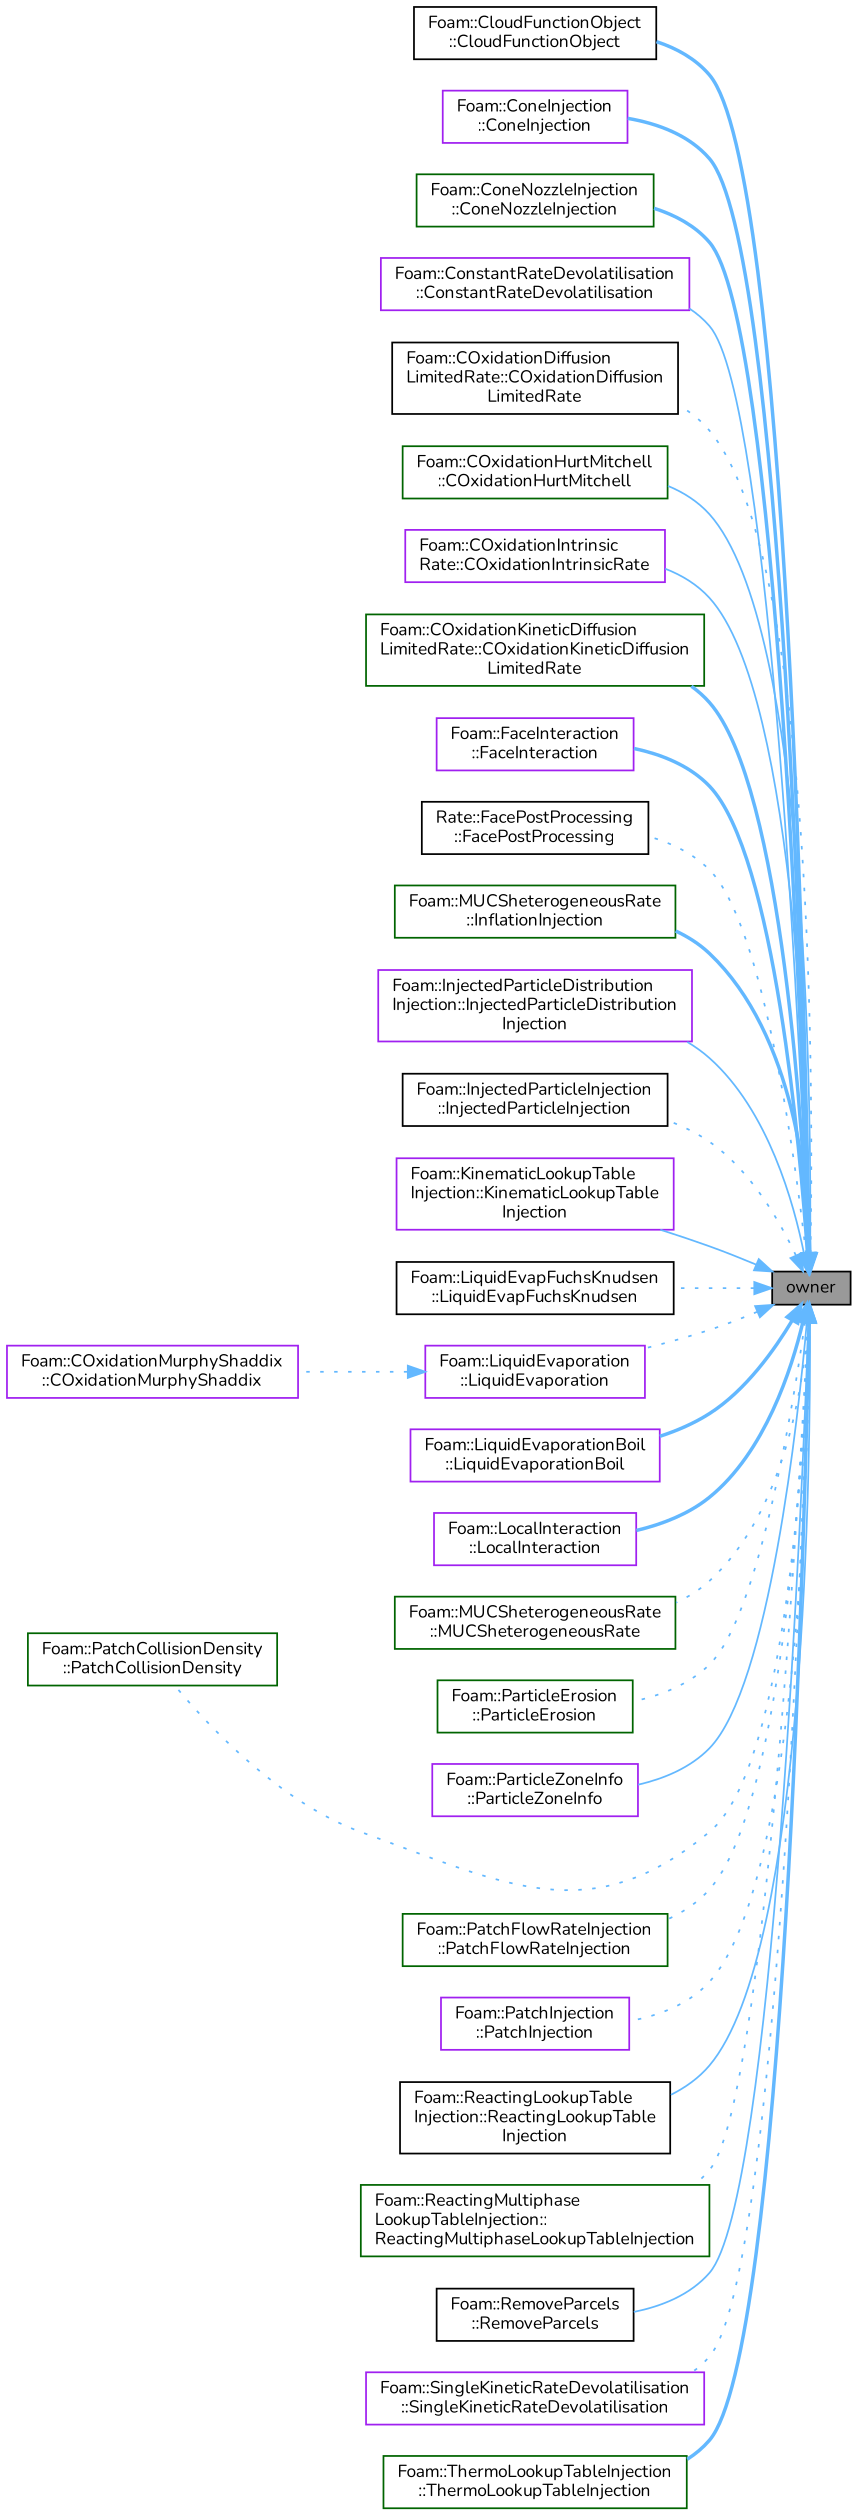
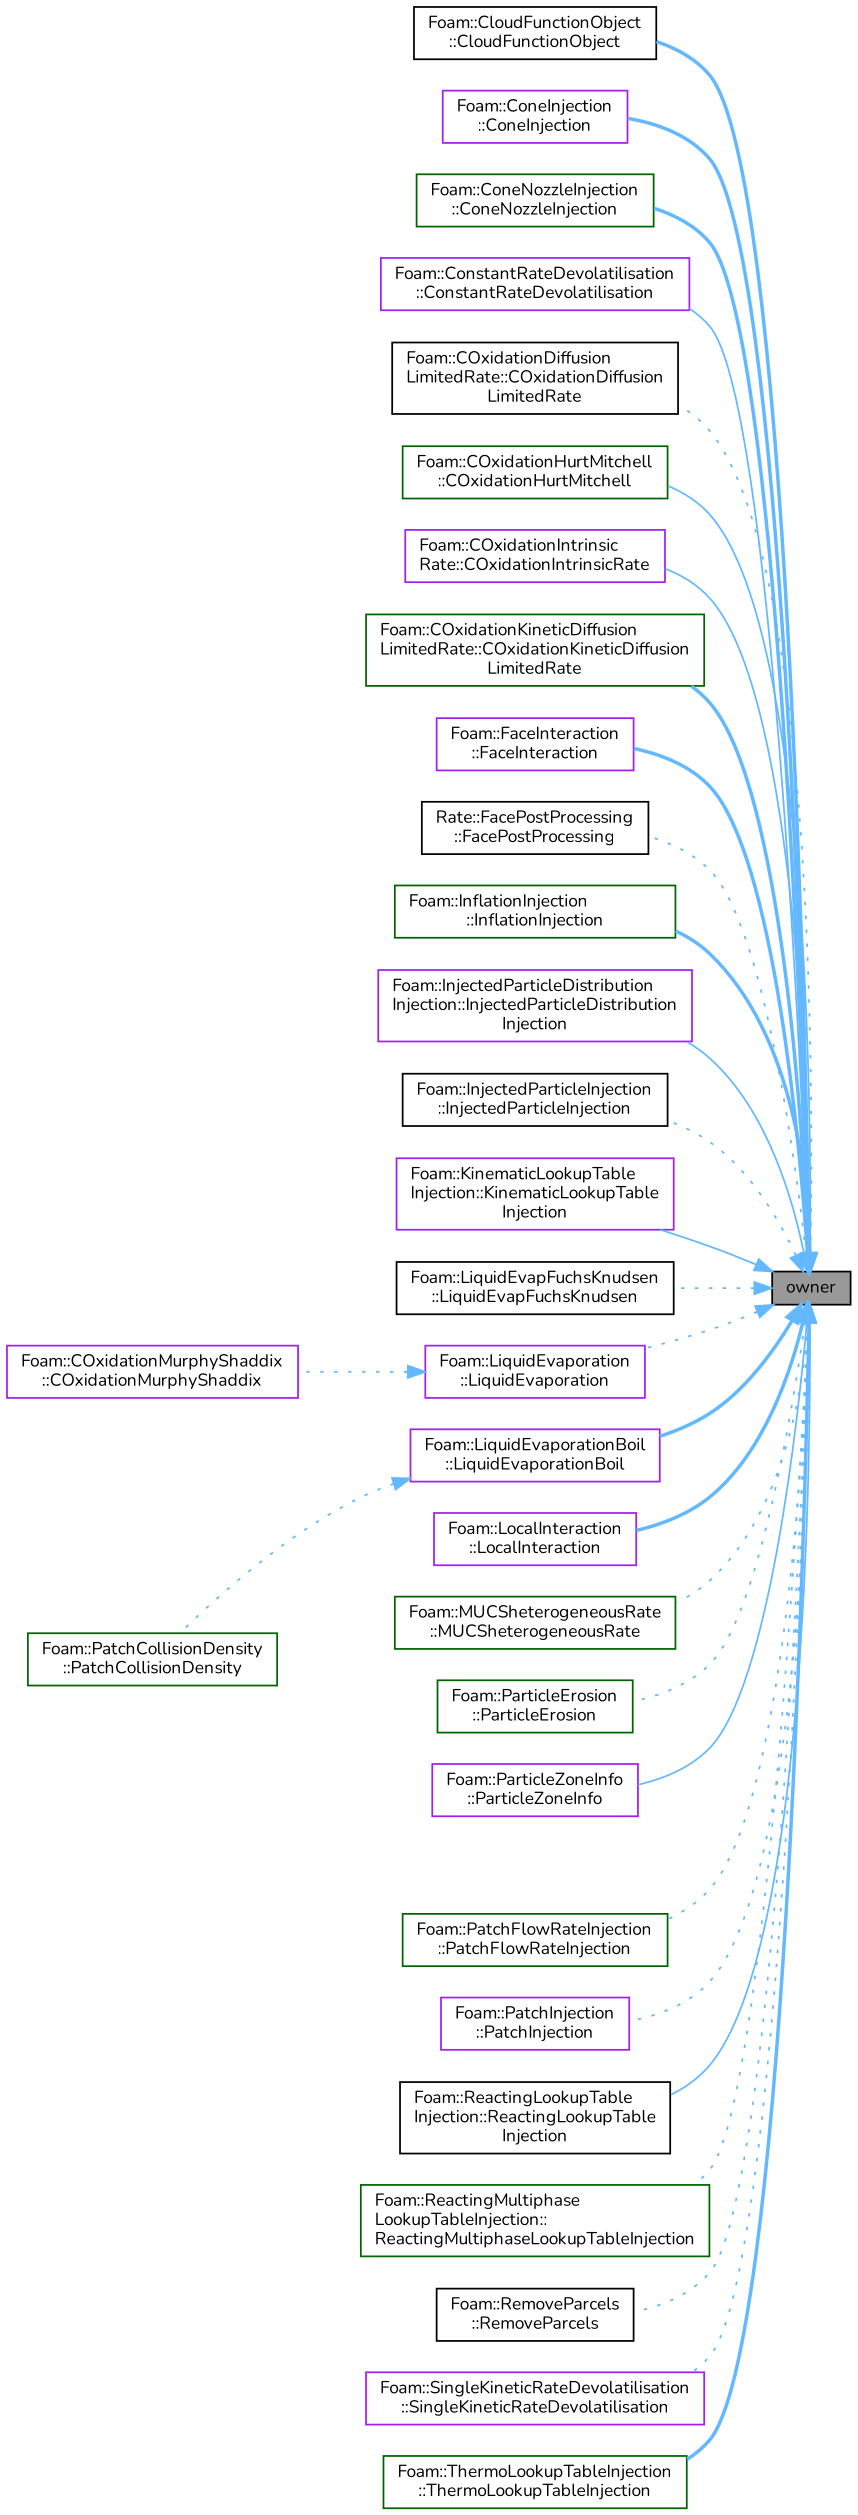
(535, 912) -> (535, 912)
(780, 1845) -> (780, 1845)
(675, 1857) -> (280, 1547)
